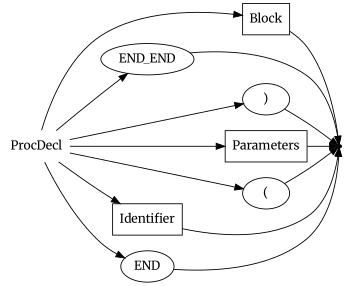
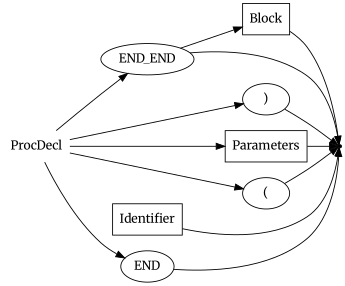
(111, 30) -> (207, 39)
(85, 181) -> none
